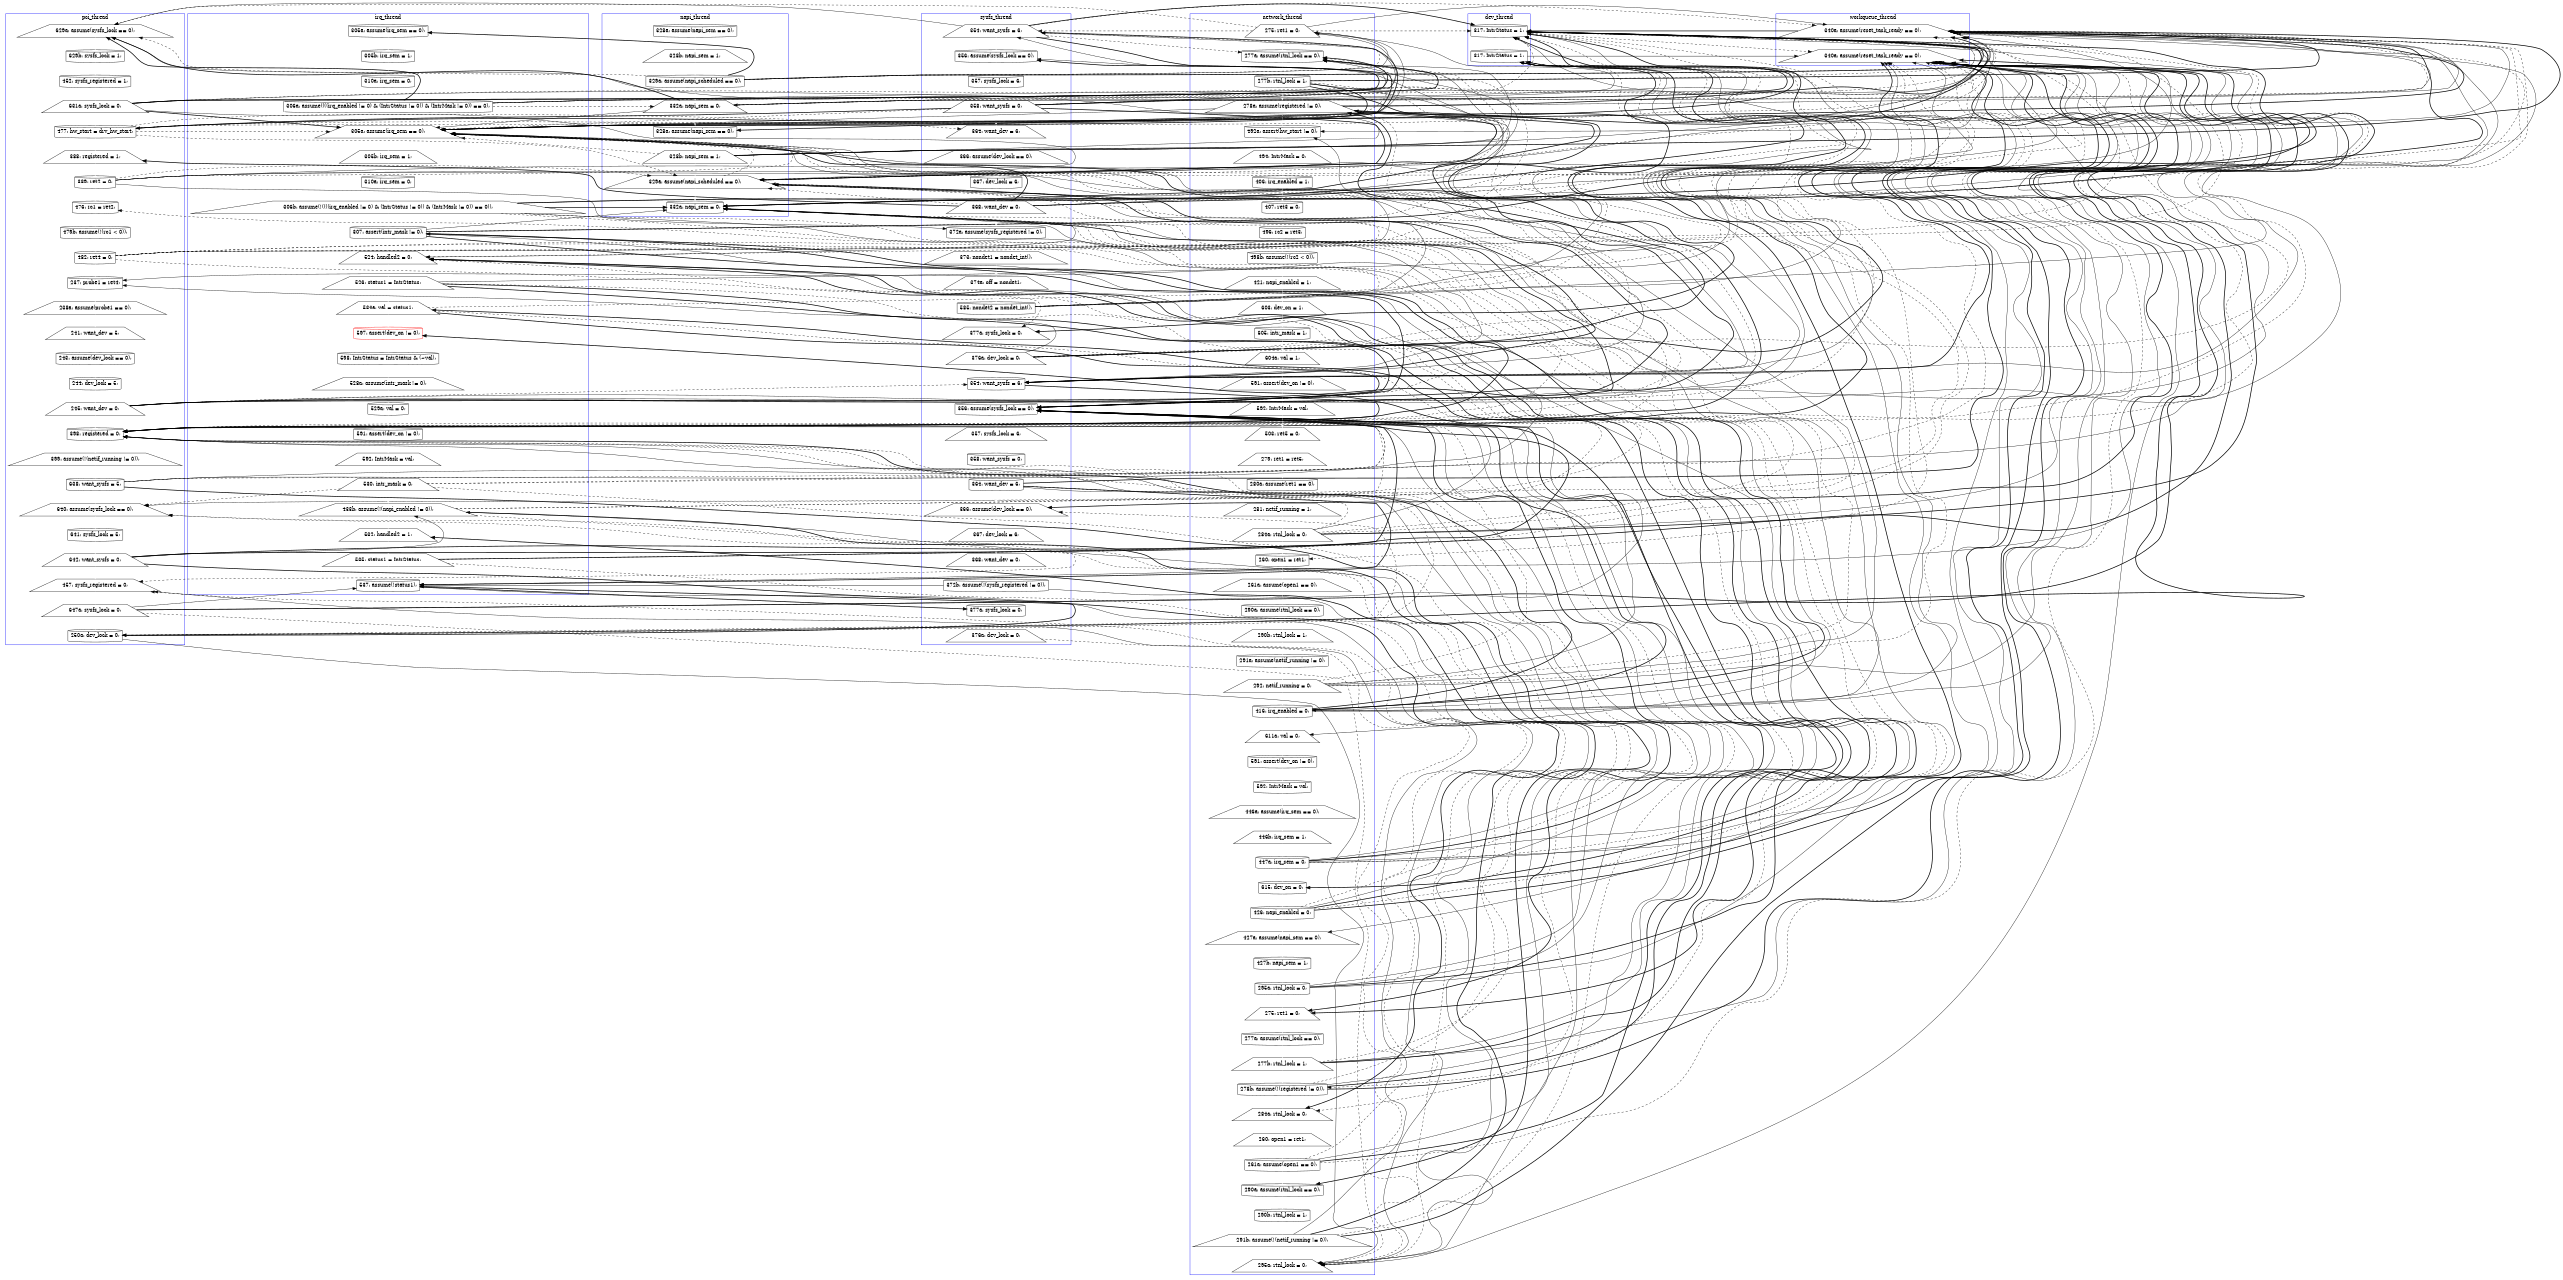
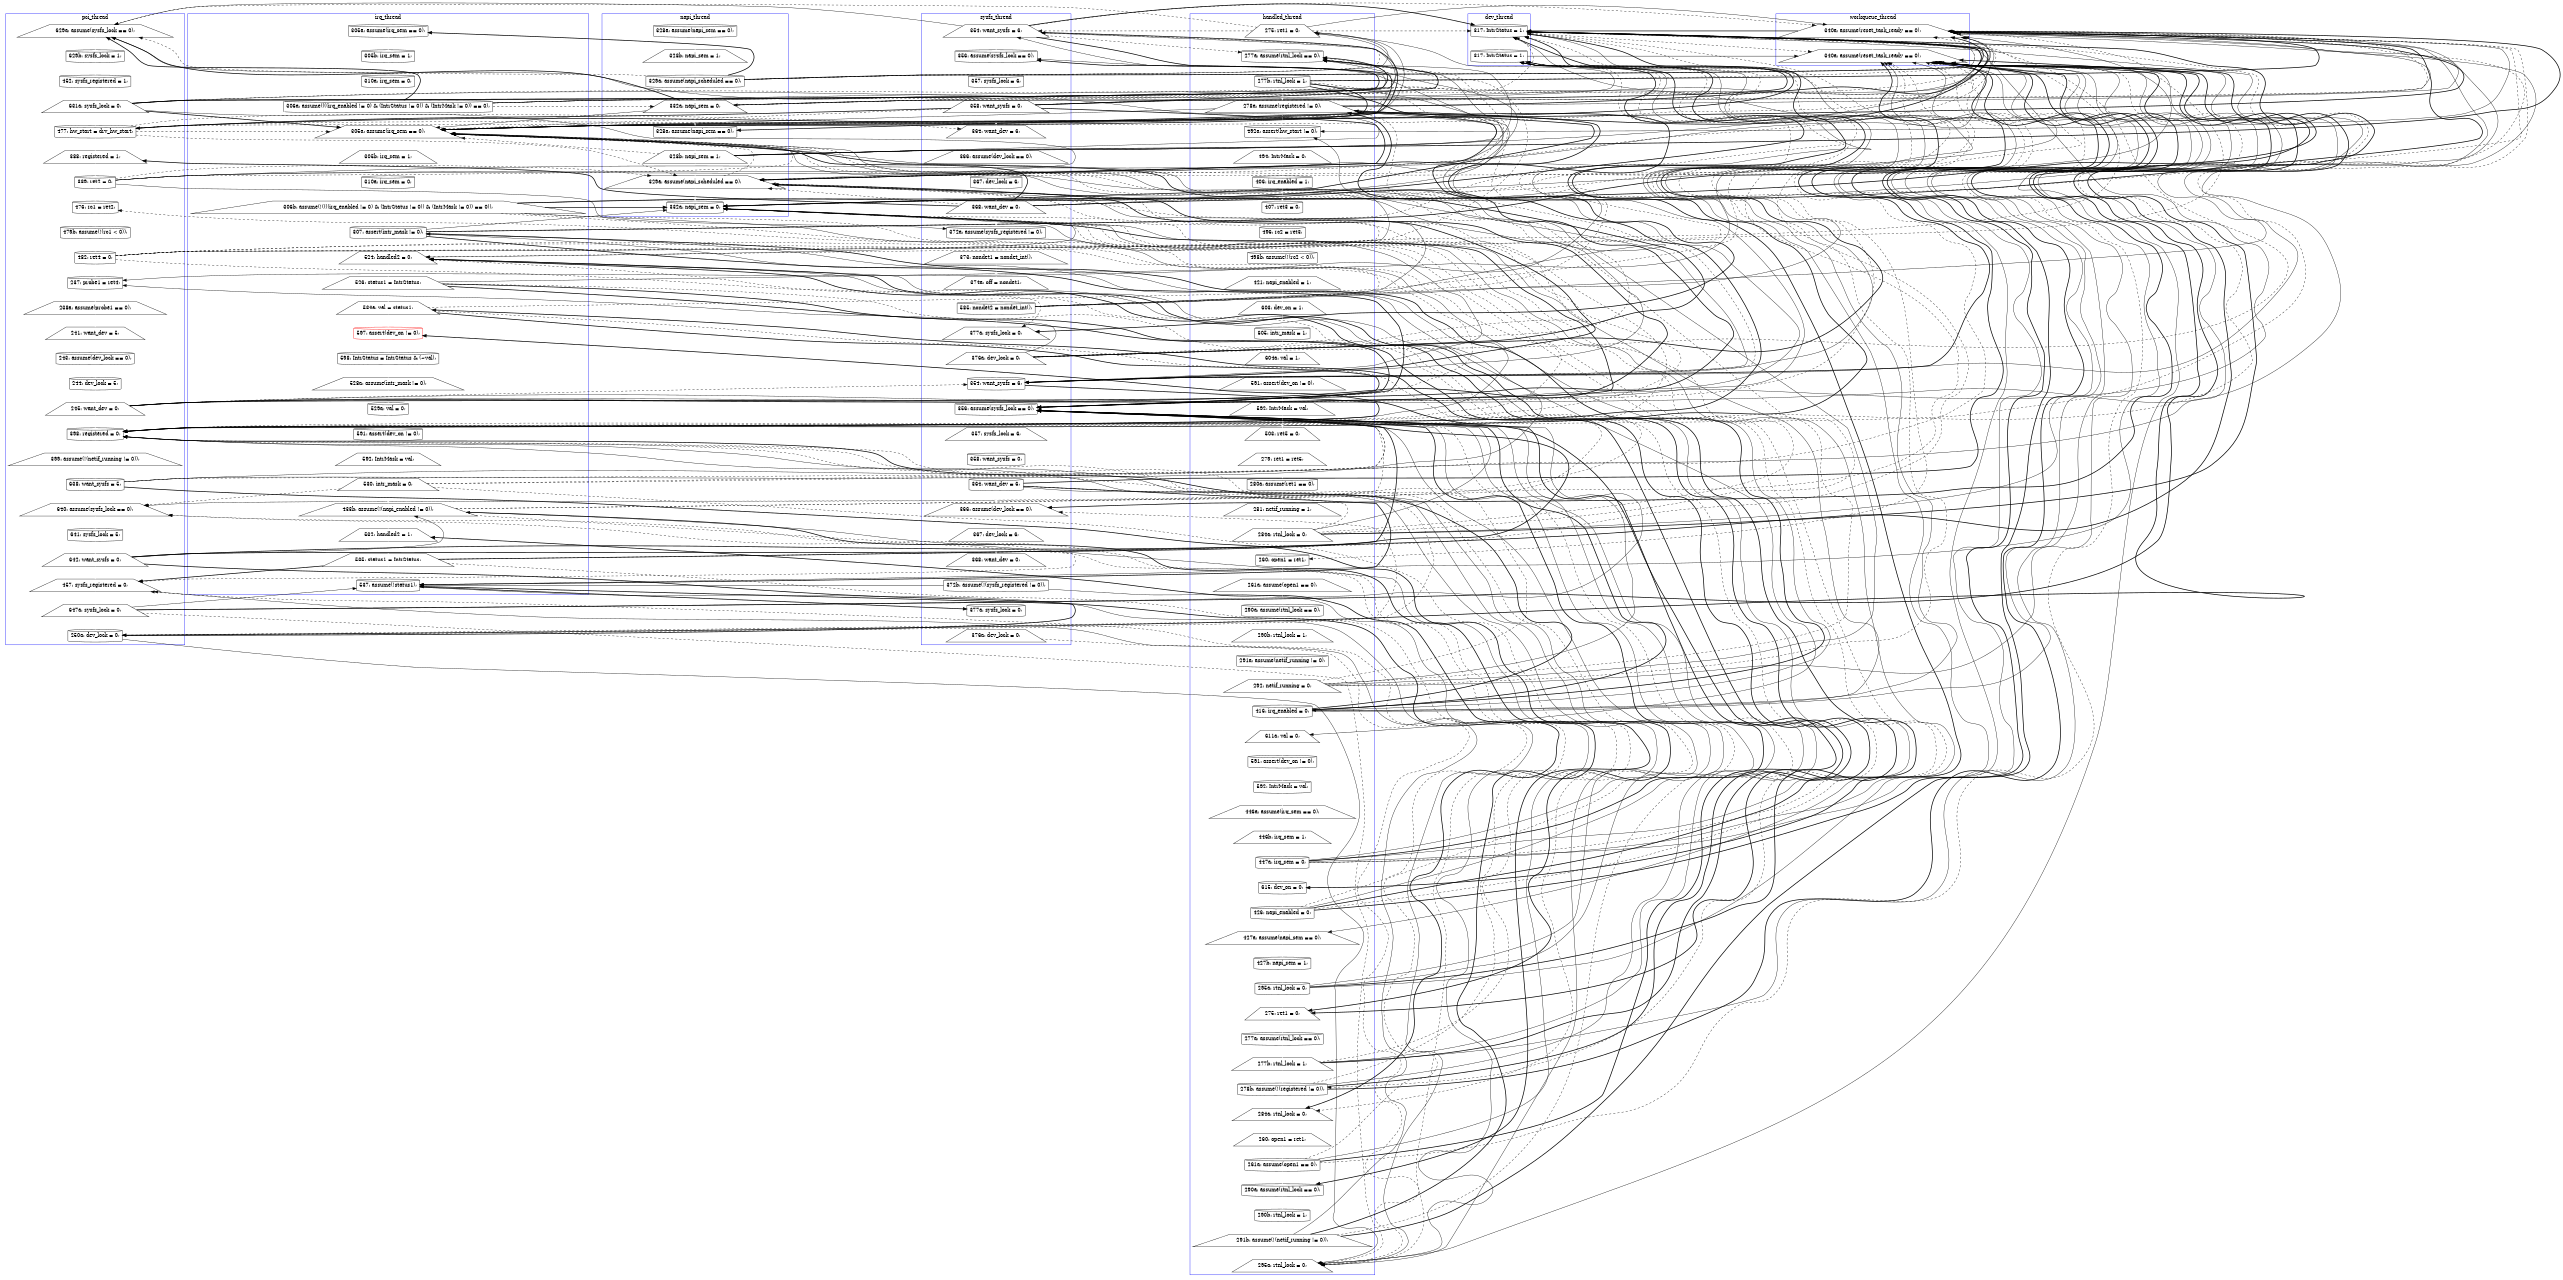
(1282, 18) -> (1282, 18)
(1380, 415) -> (1380, 415)
none -> (233, 573)
